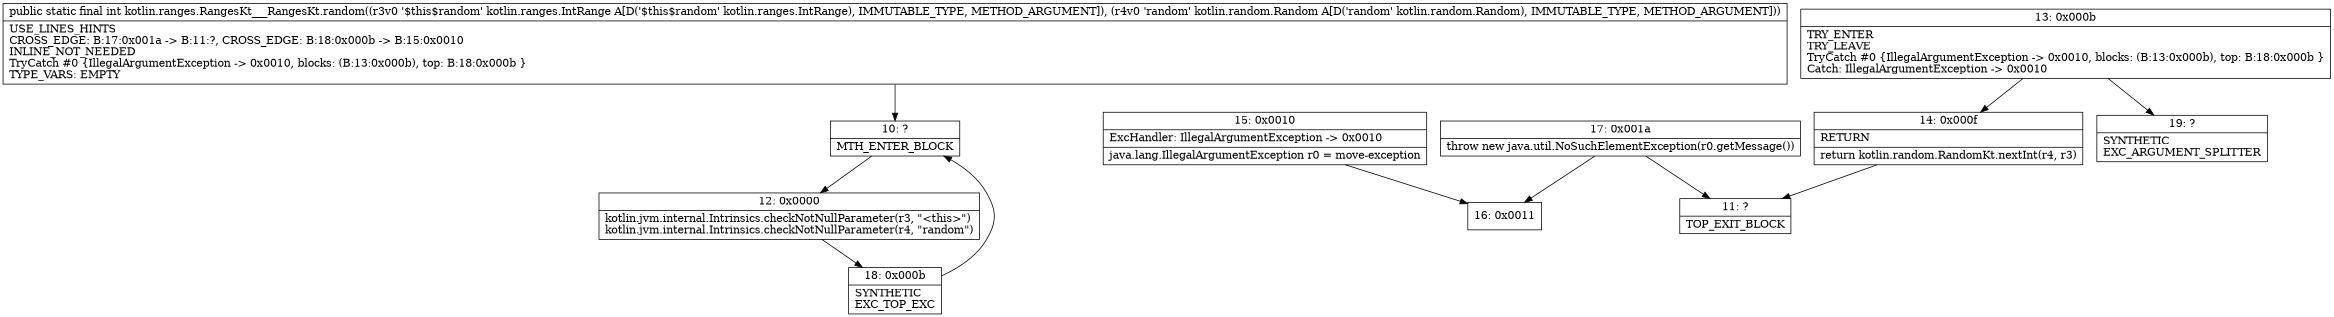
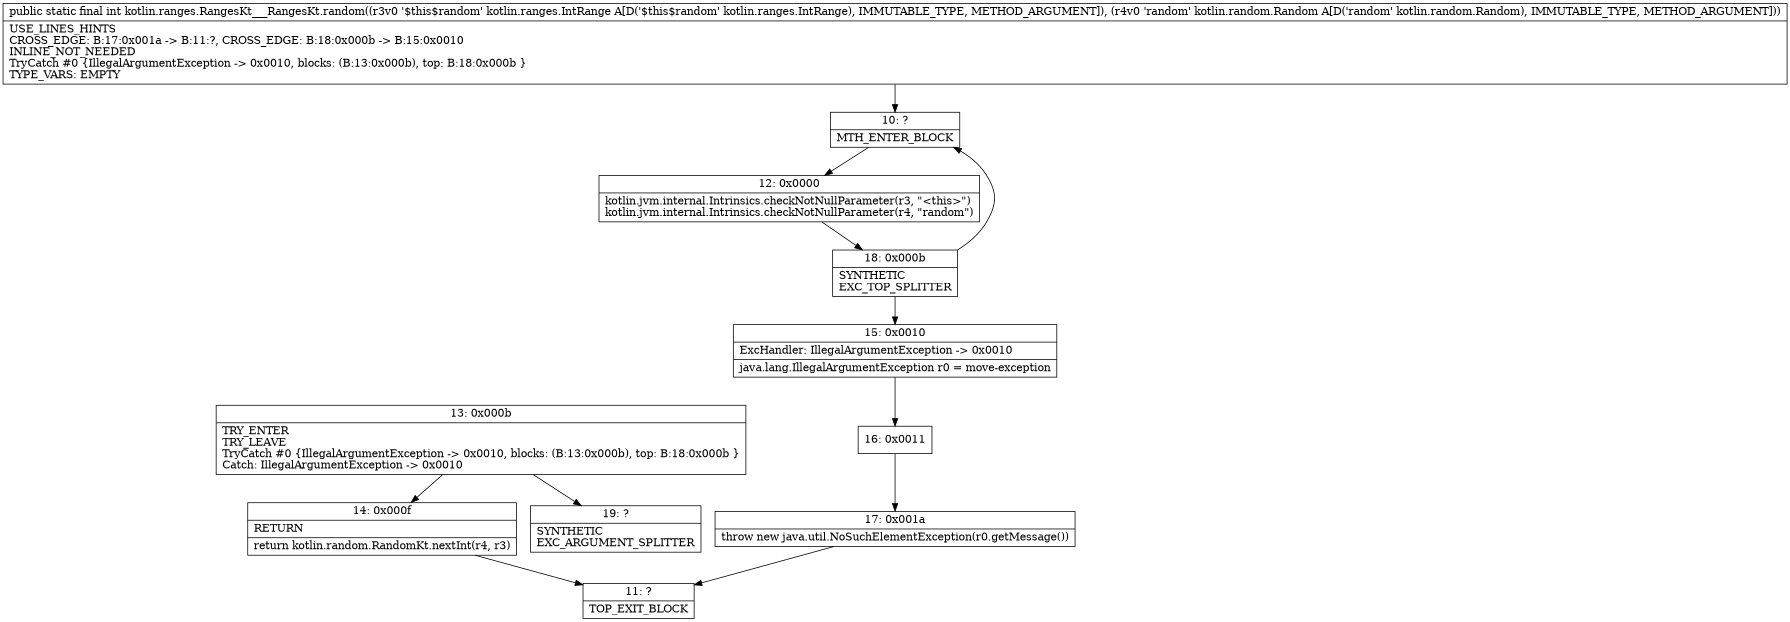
(1563, 177) -> (895, 479)
(895, 305) -> (895, 287)
none -> (895, 307)
